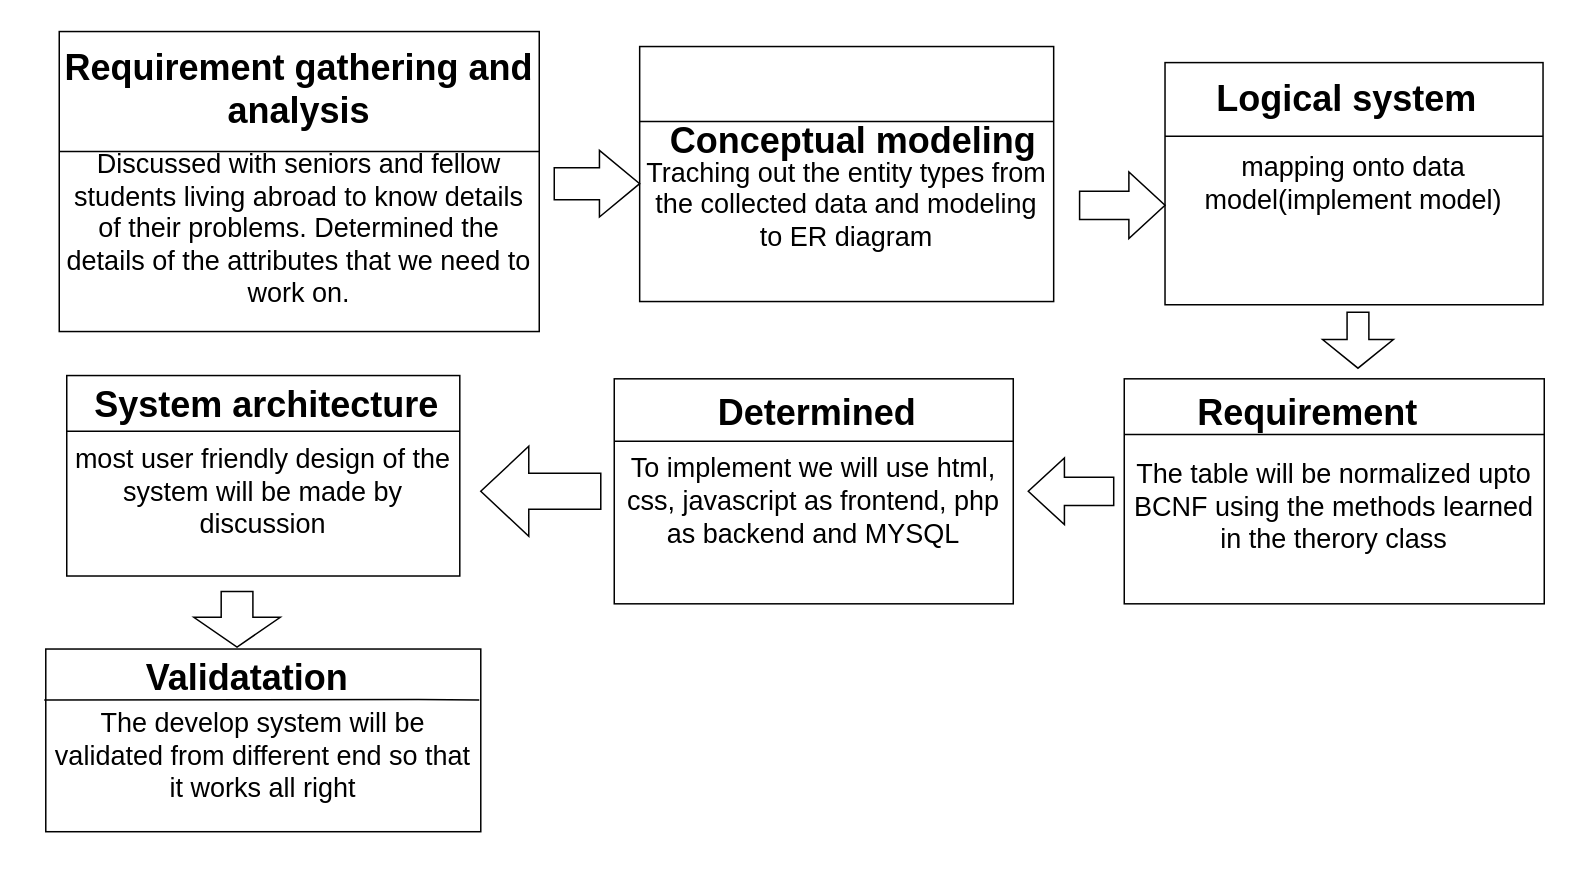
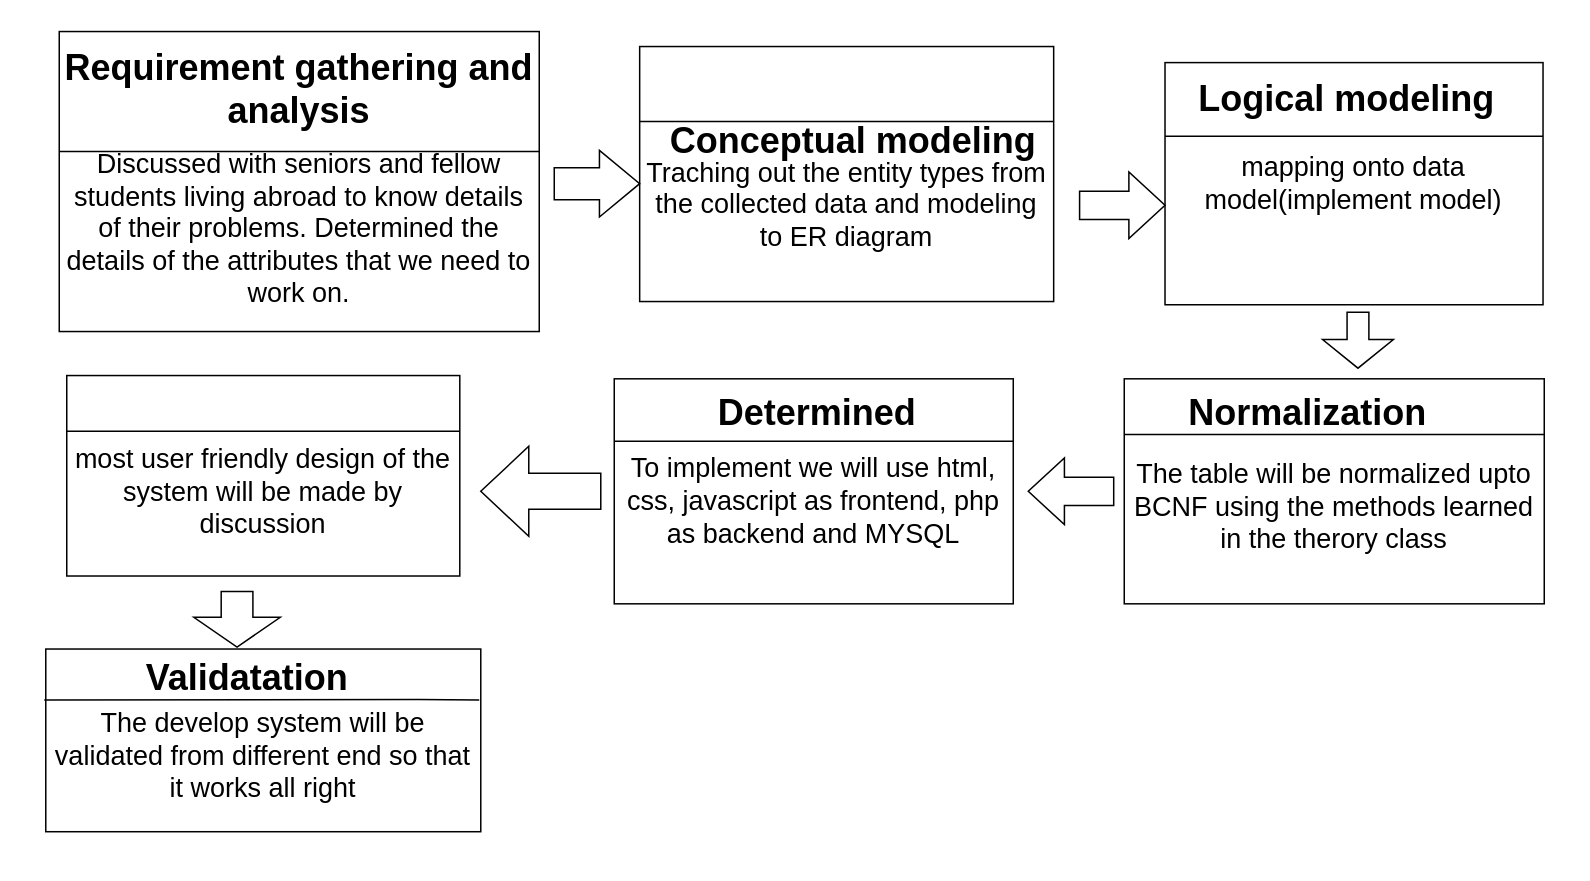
(1347, 100) -> (1347, 100)
(267, 406) -> none
(1308, 413) -> (1308, 413)
